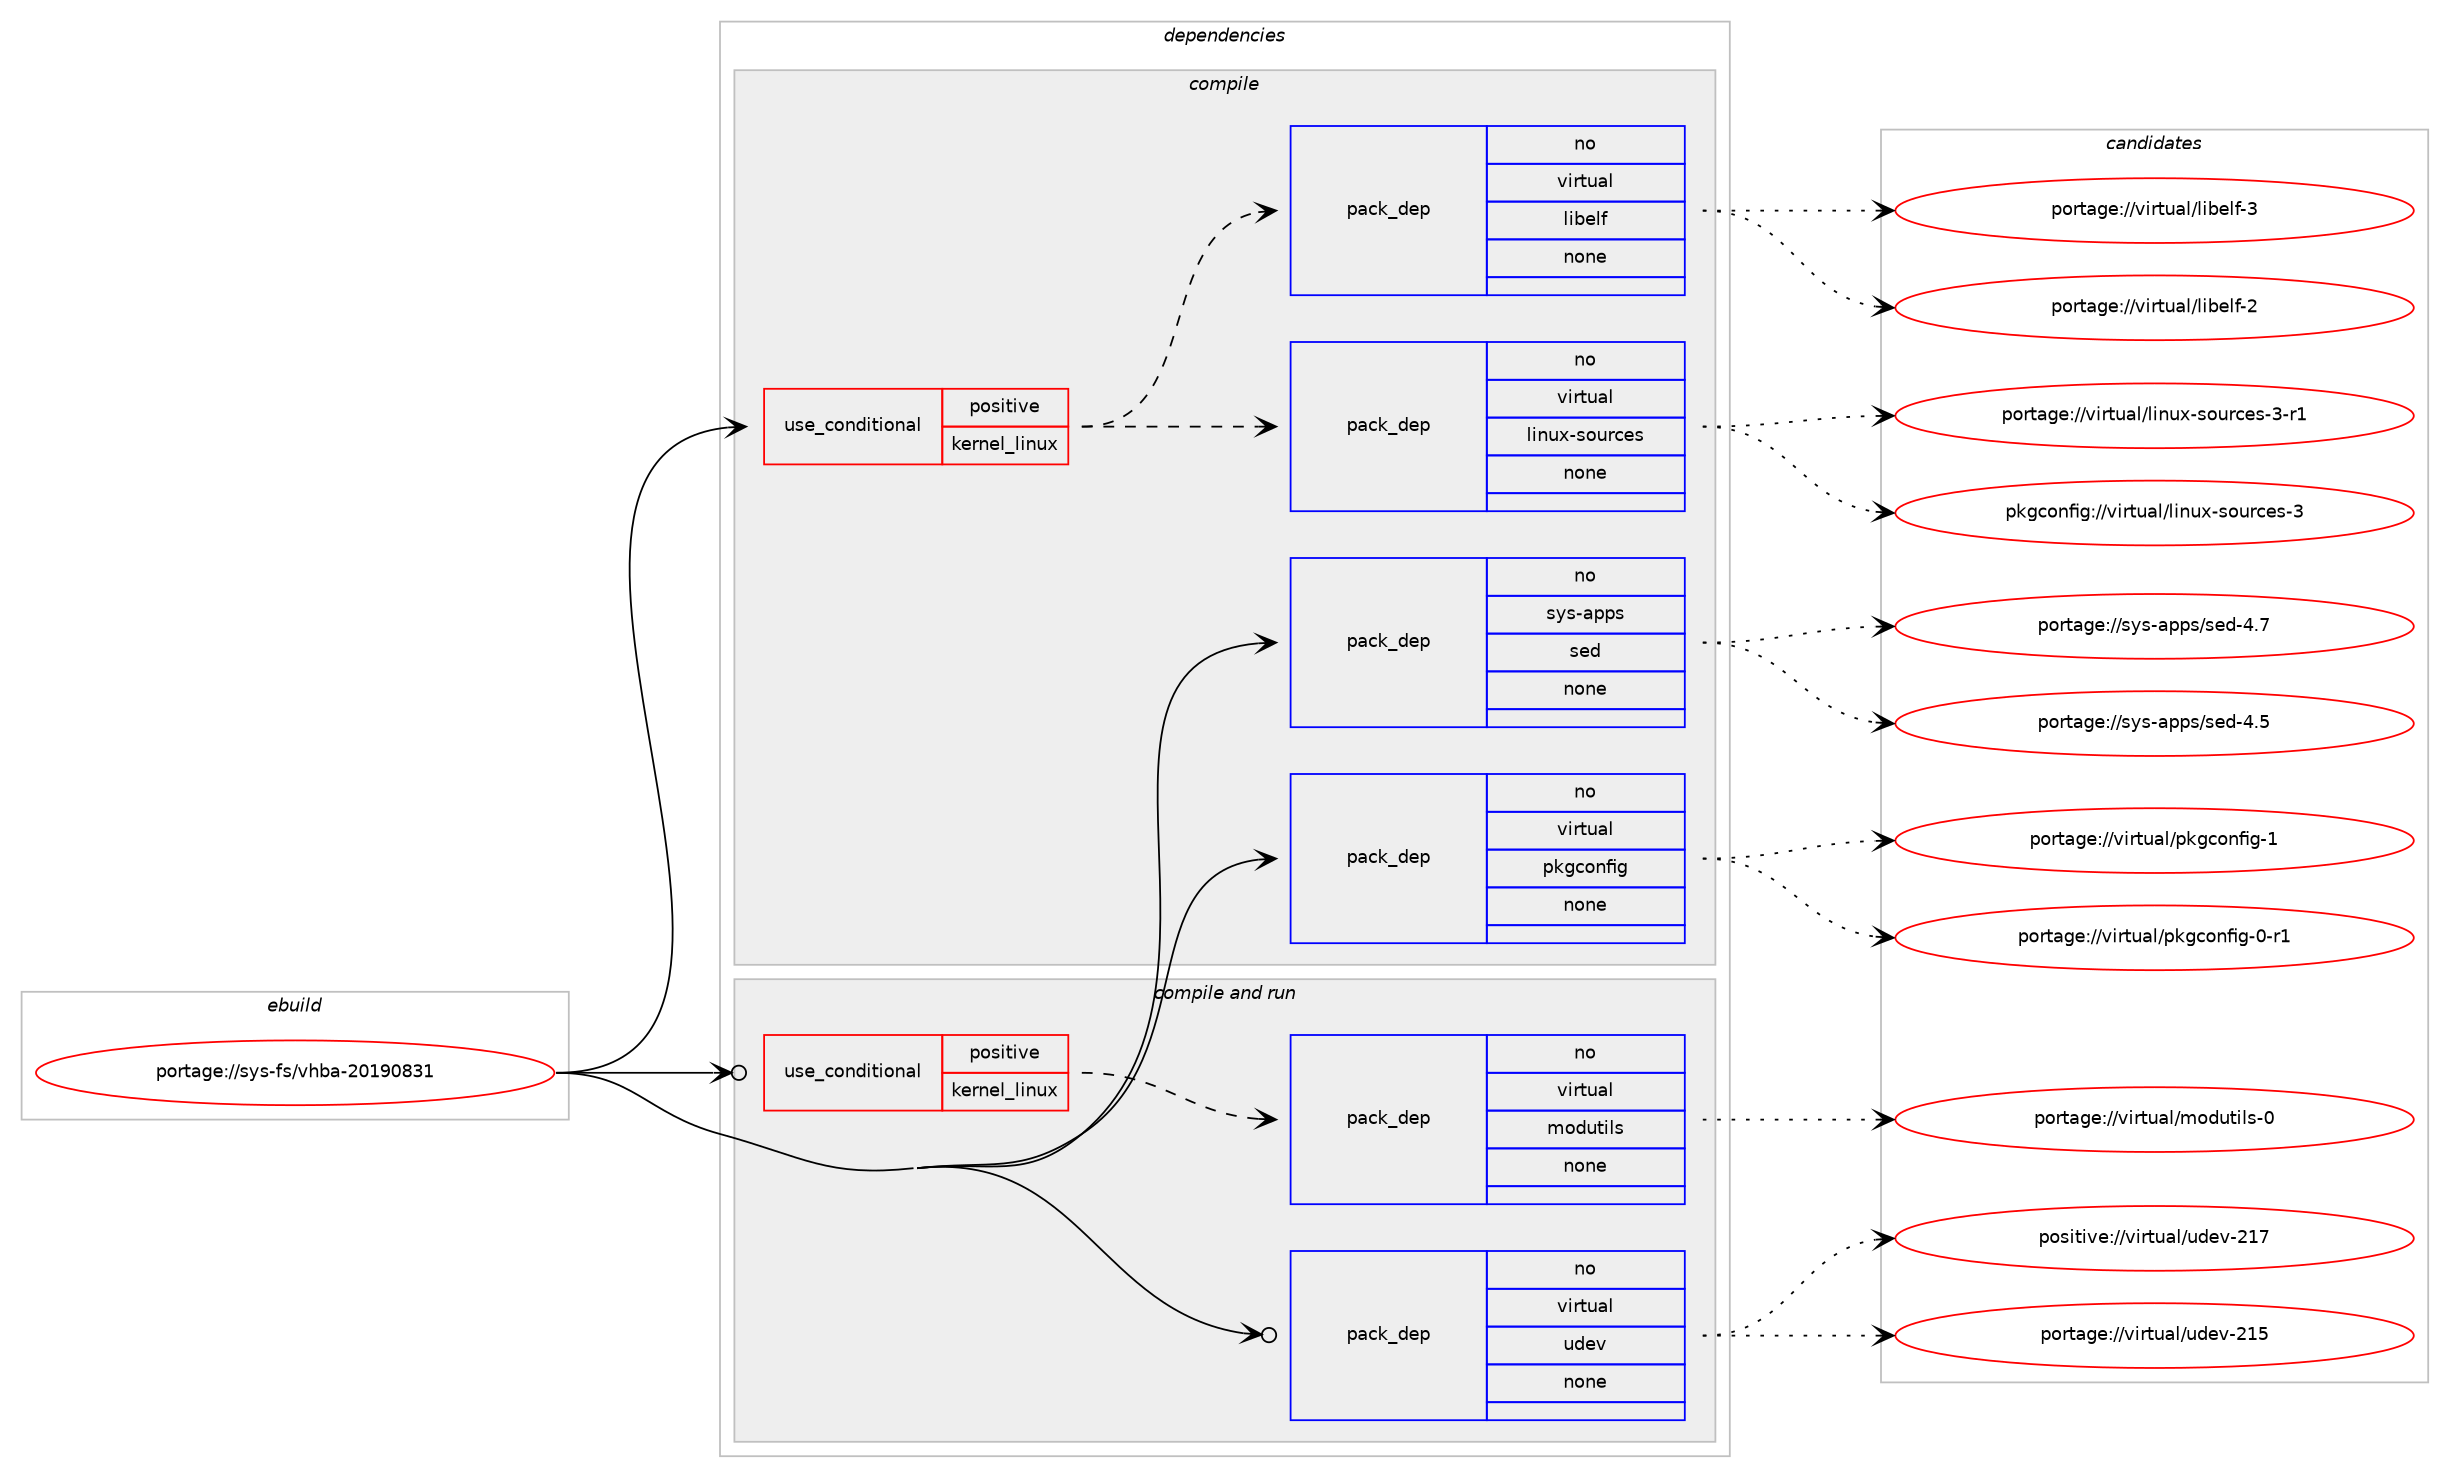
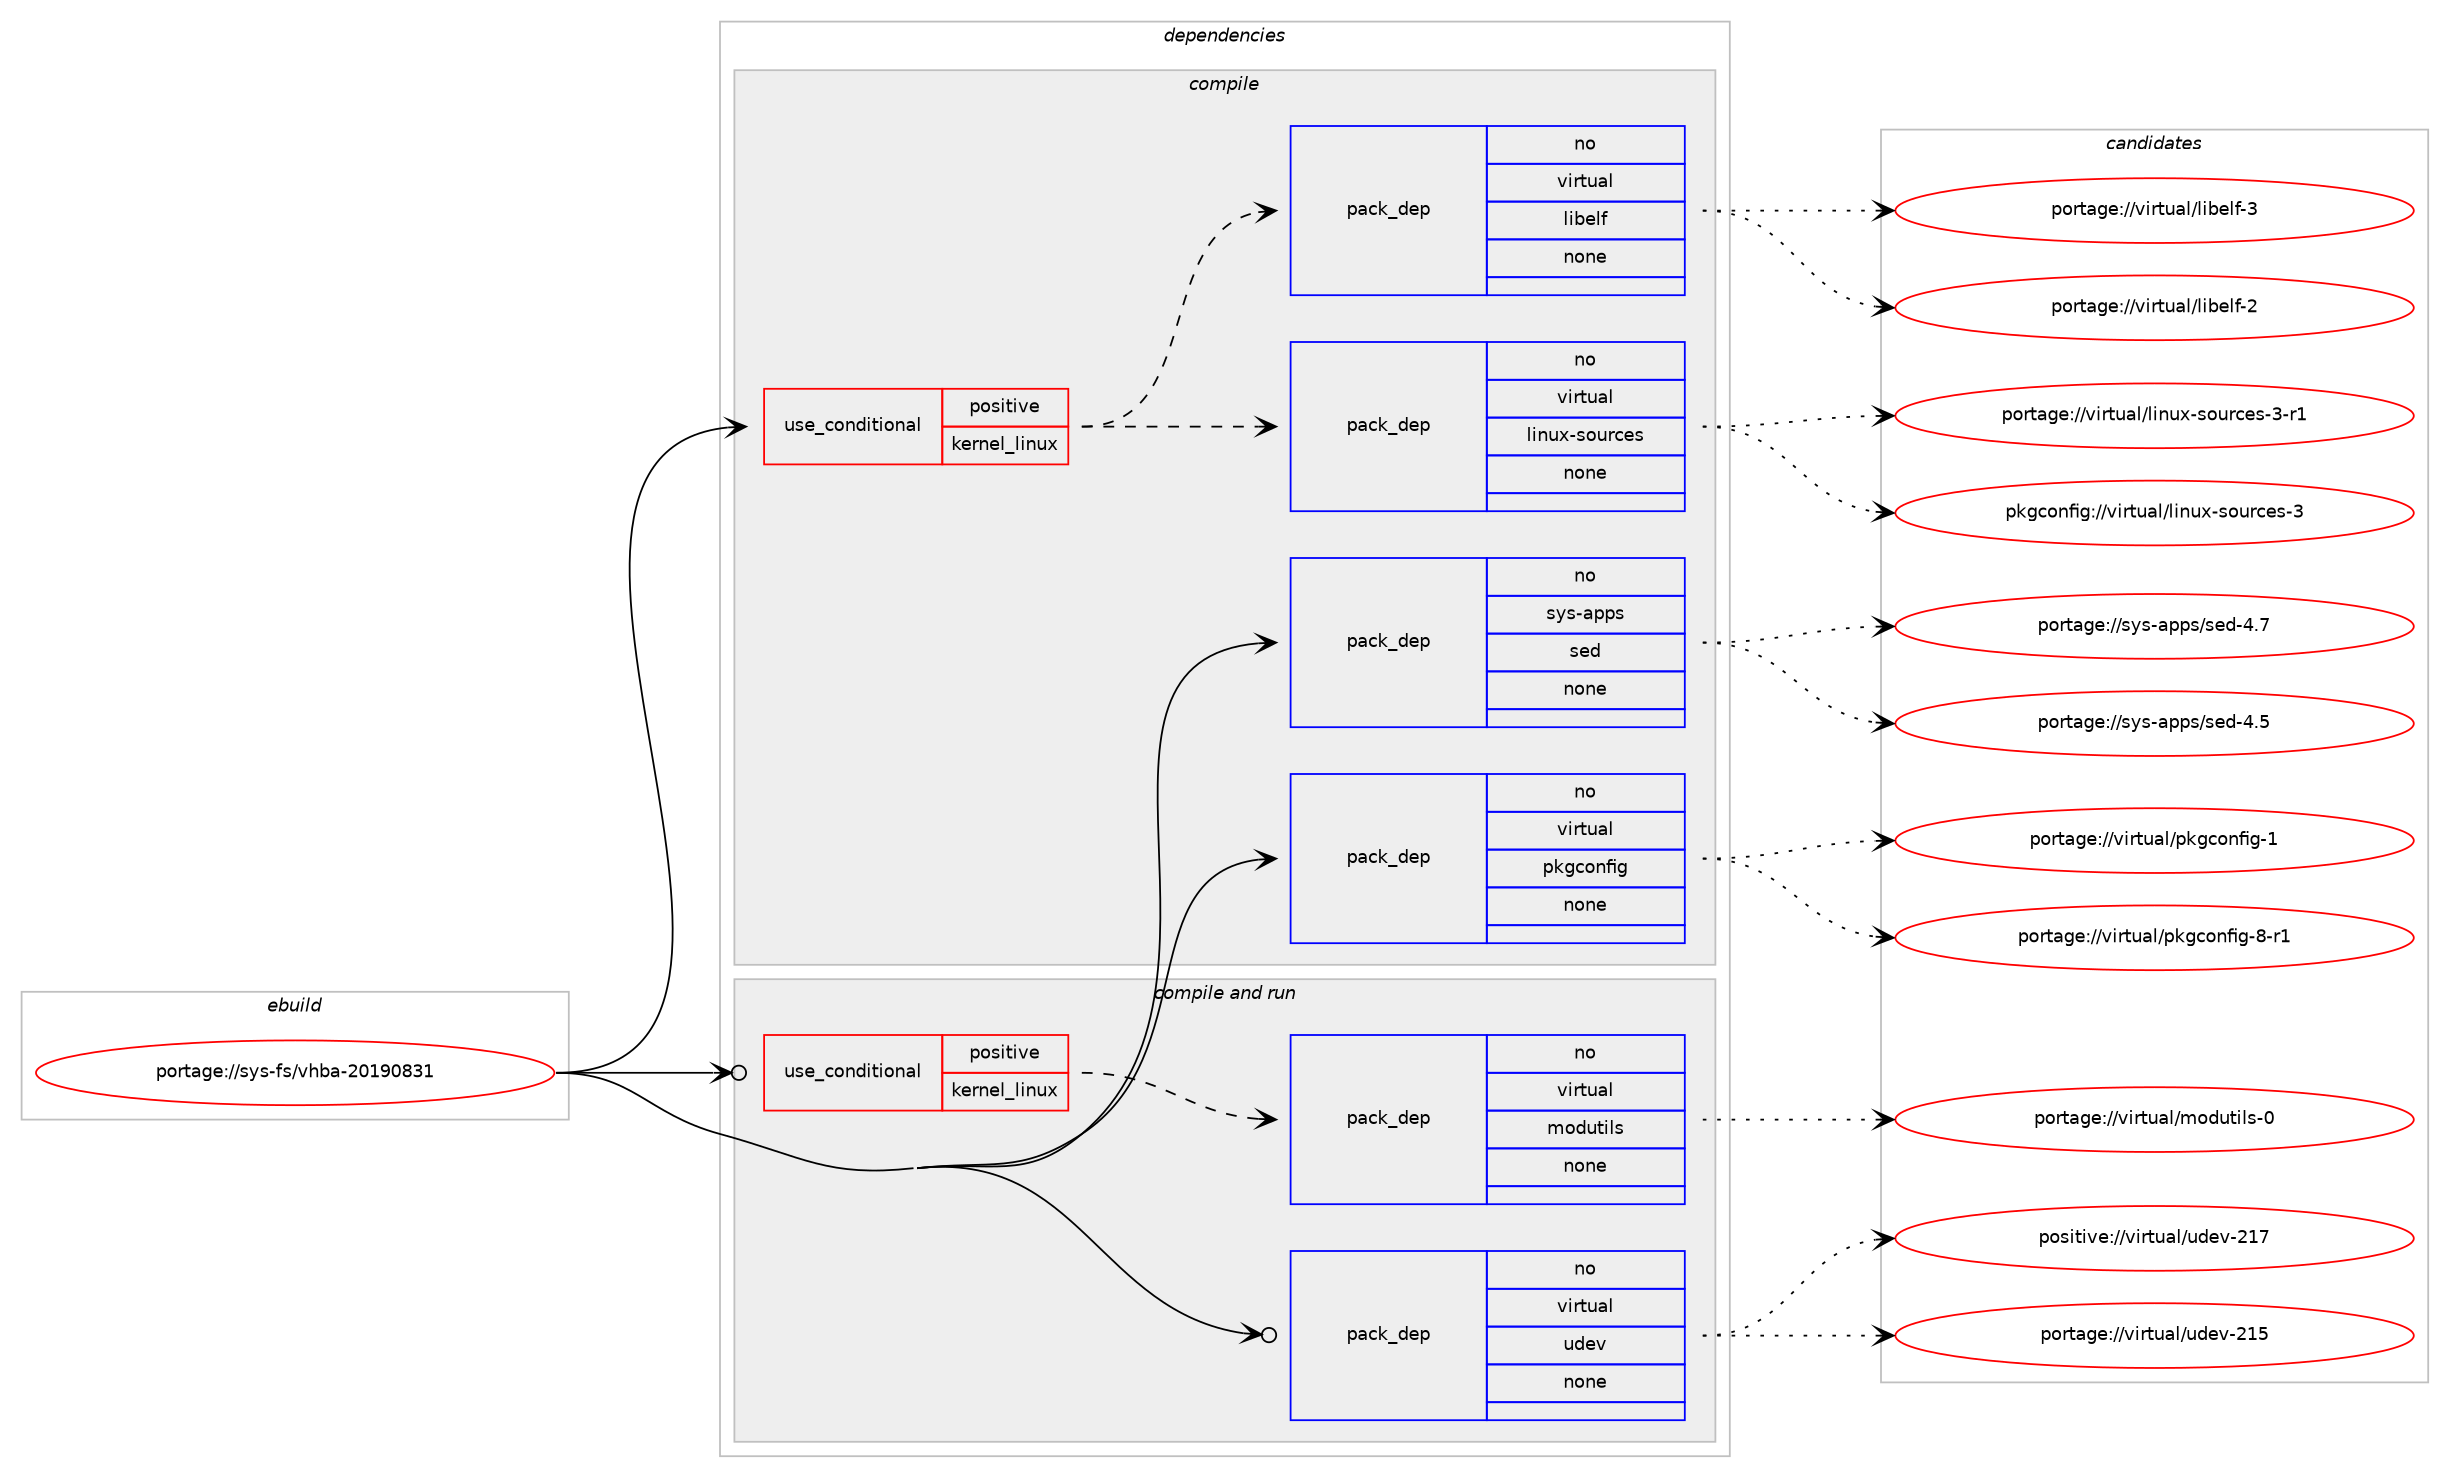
(2155, 938) -> (2155, 938)
